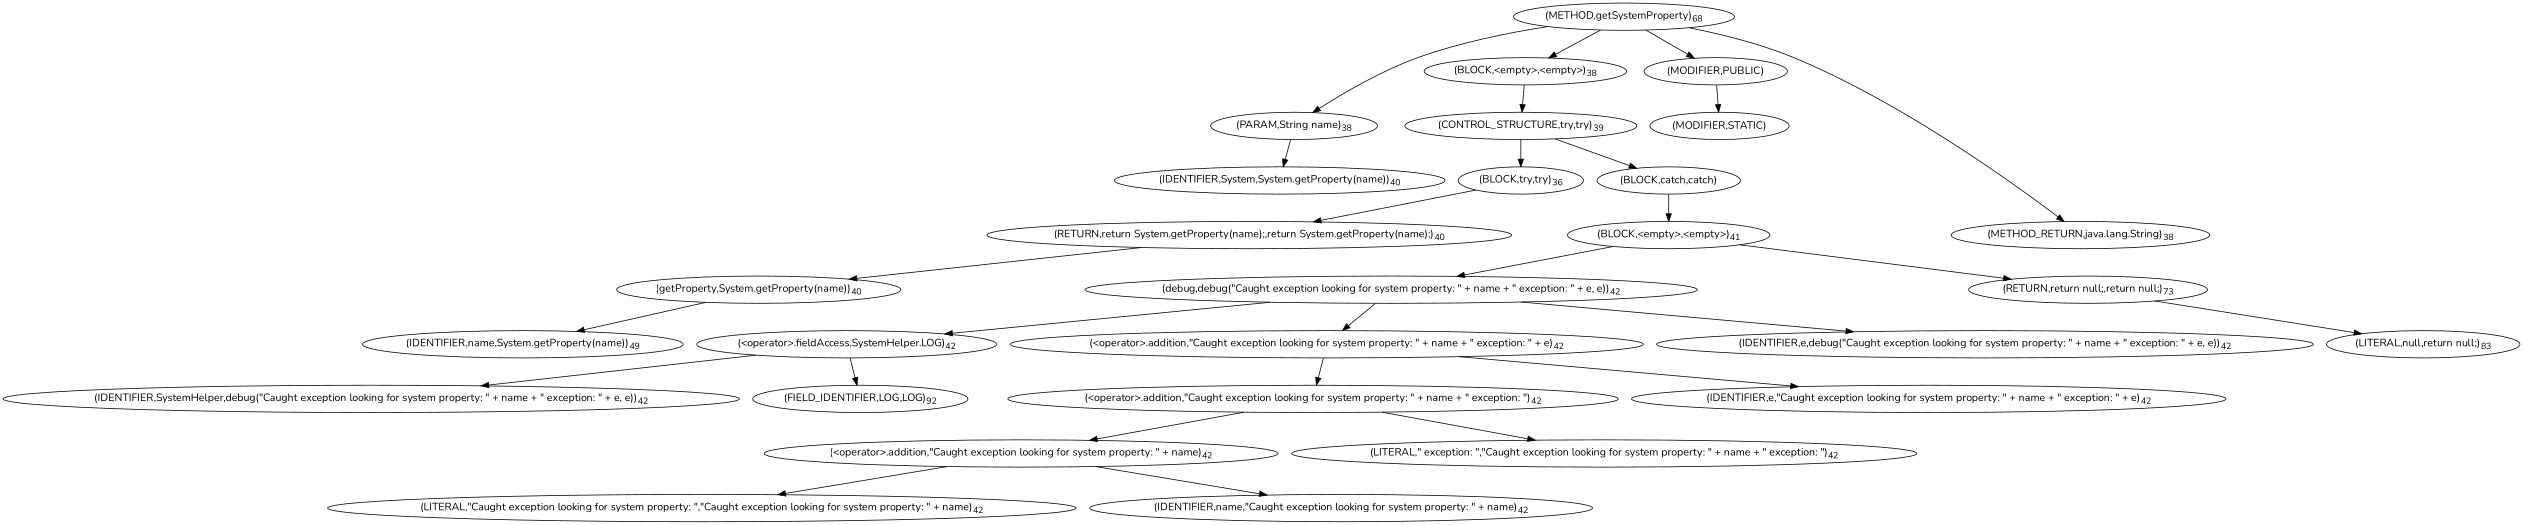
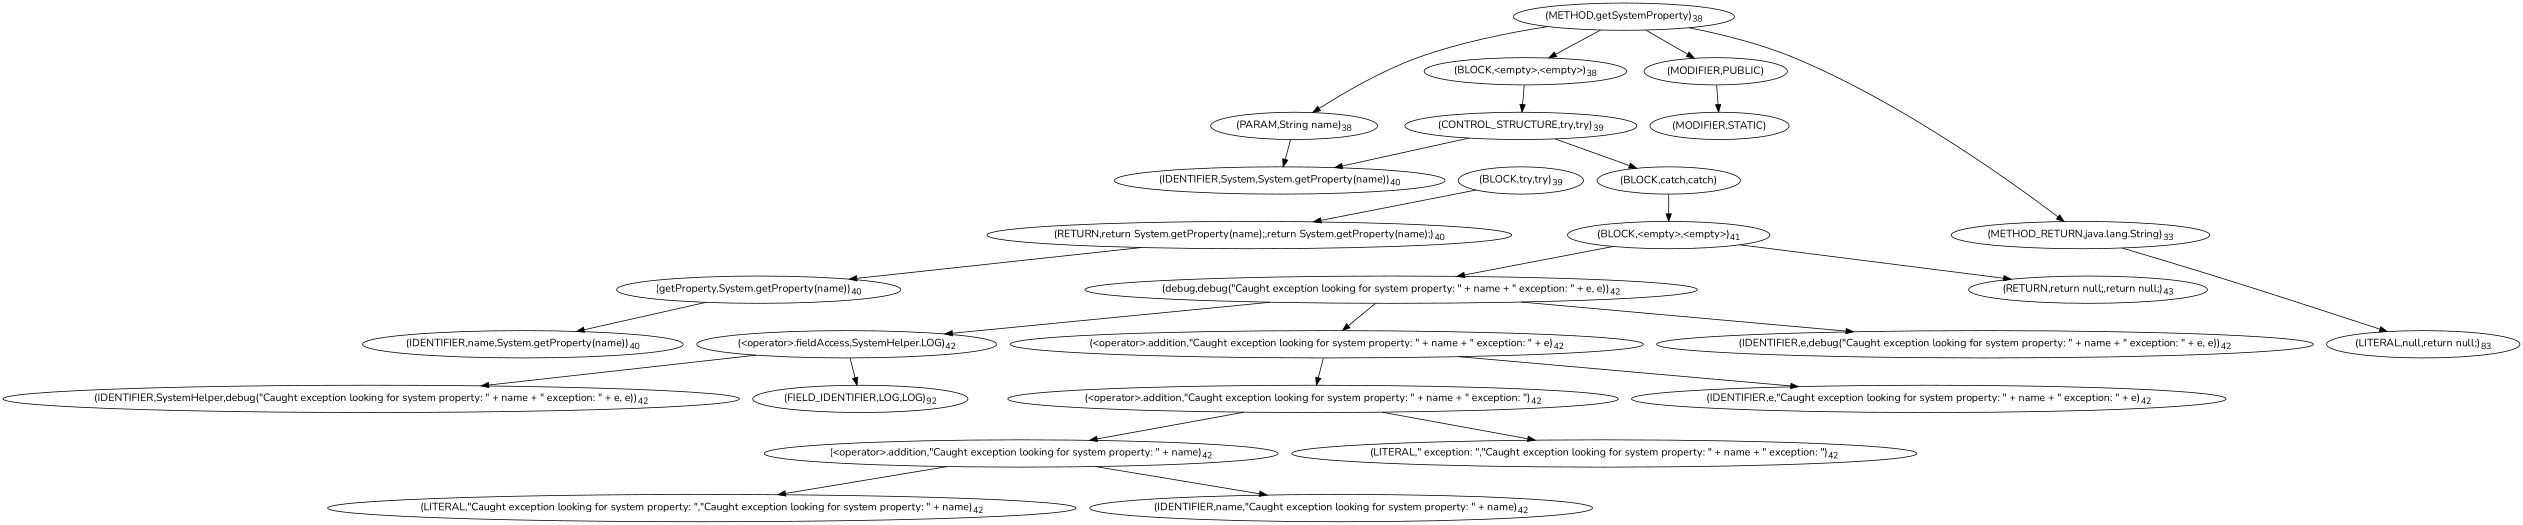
(1698, 16) -> (1698, 16)
(1521, 149) -> (1406, 152)
(1558, 179) -> (1558, 179)
(2168, 234) -> (2168, 234)
(2168, 289) -> (2168, 289)
(2254, 317) -> (2251, 288)
(635, 343) -> (635, 343)
